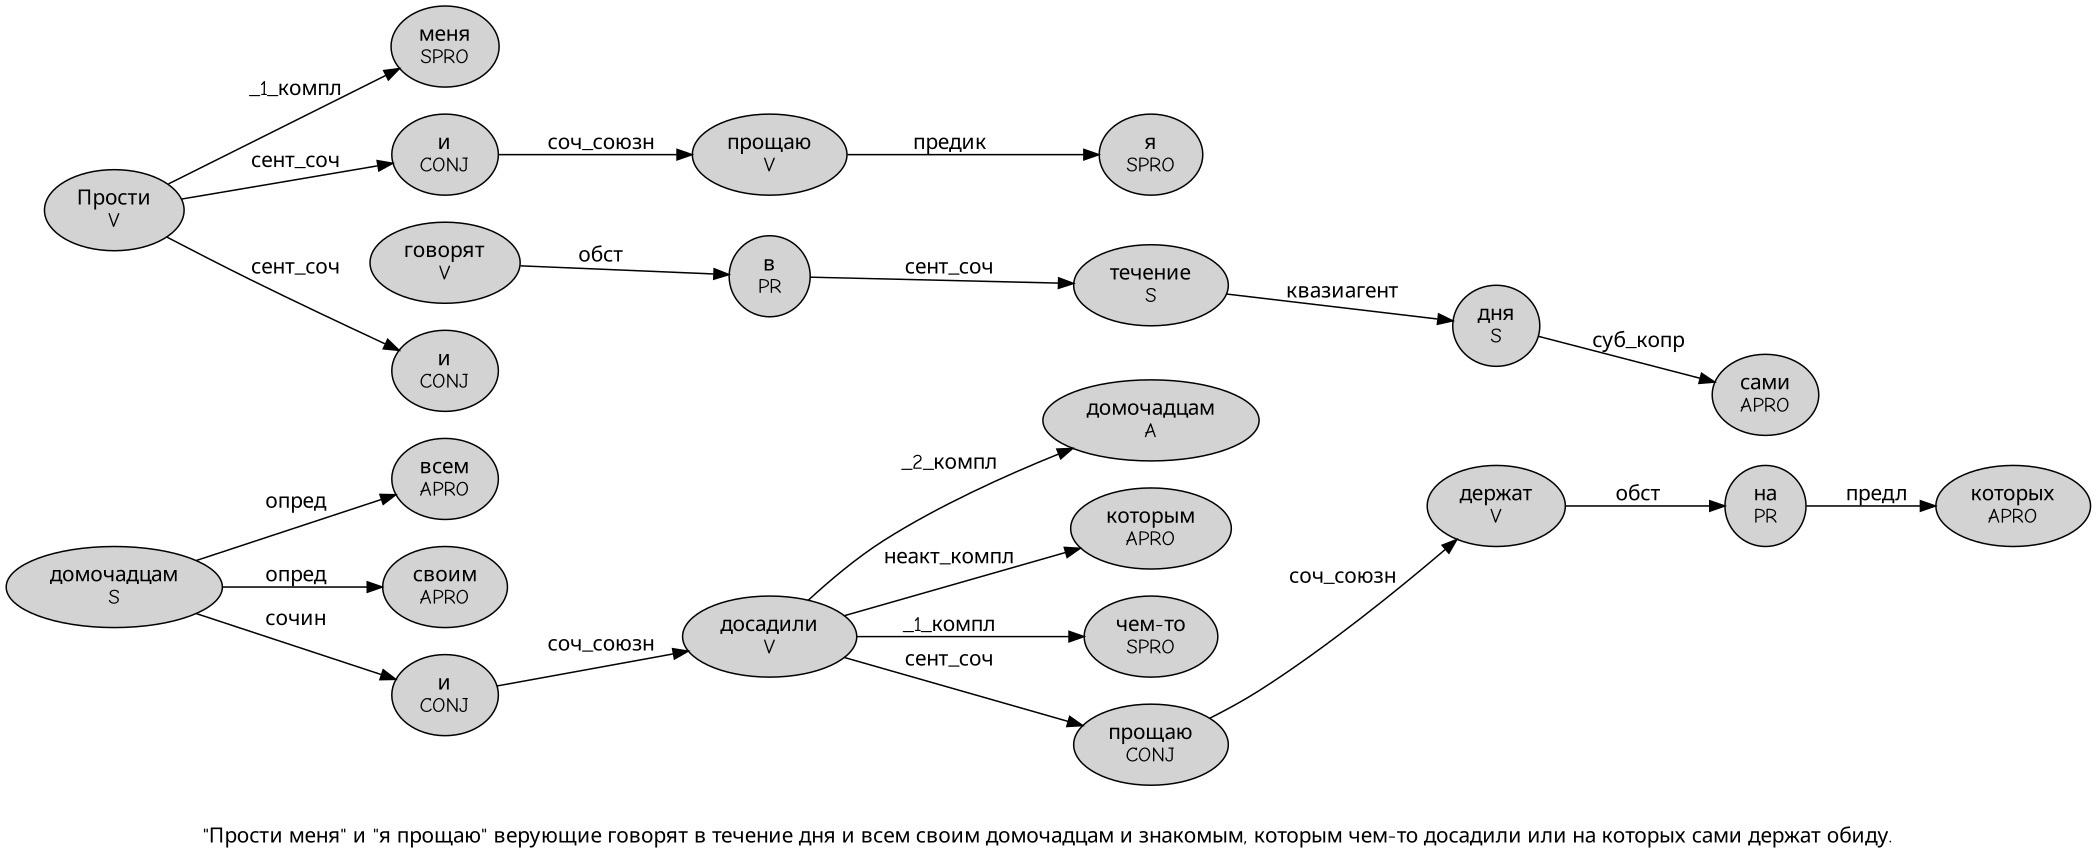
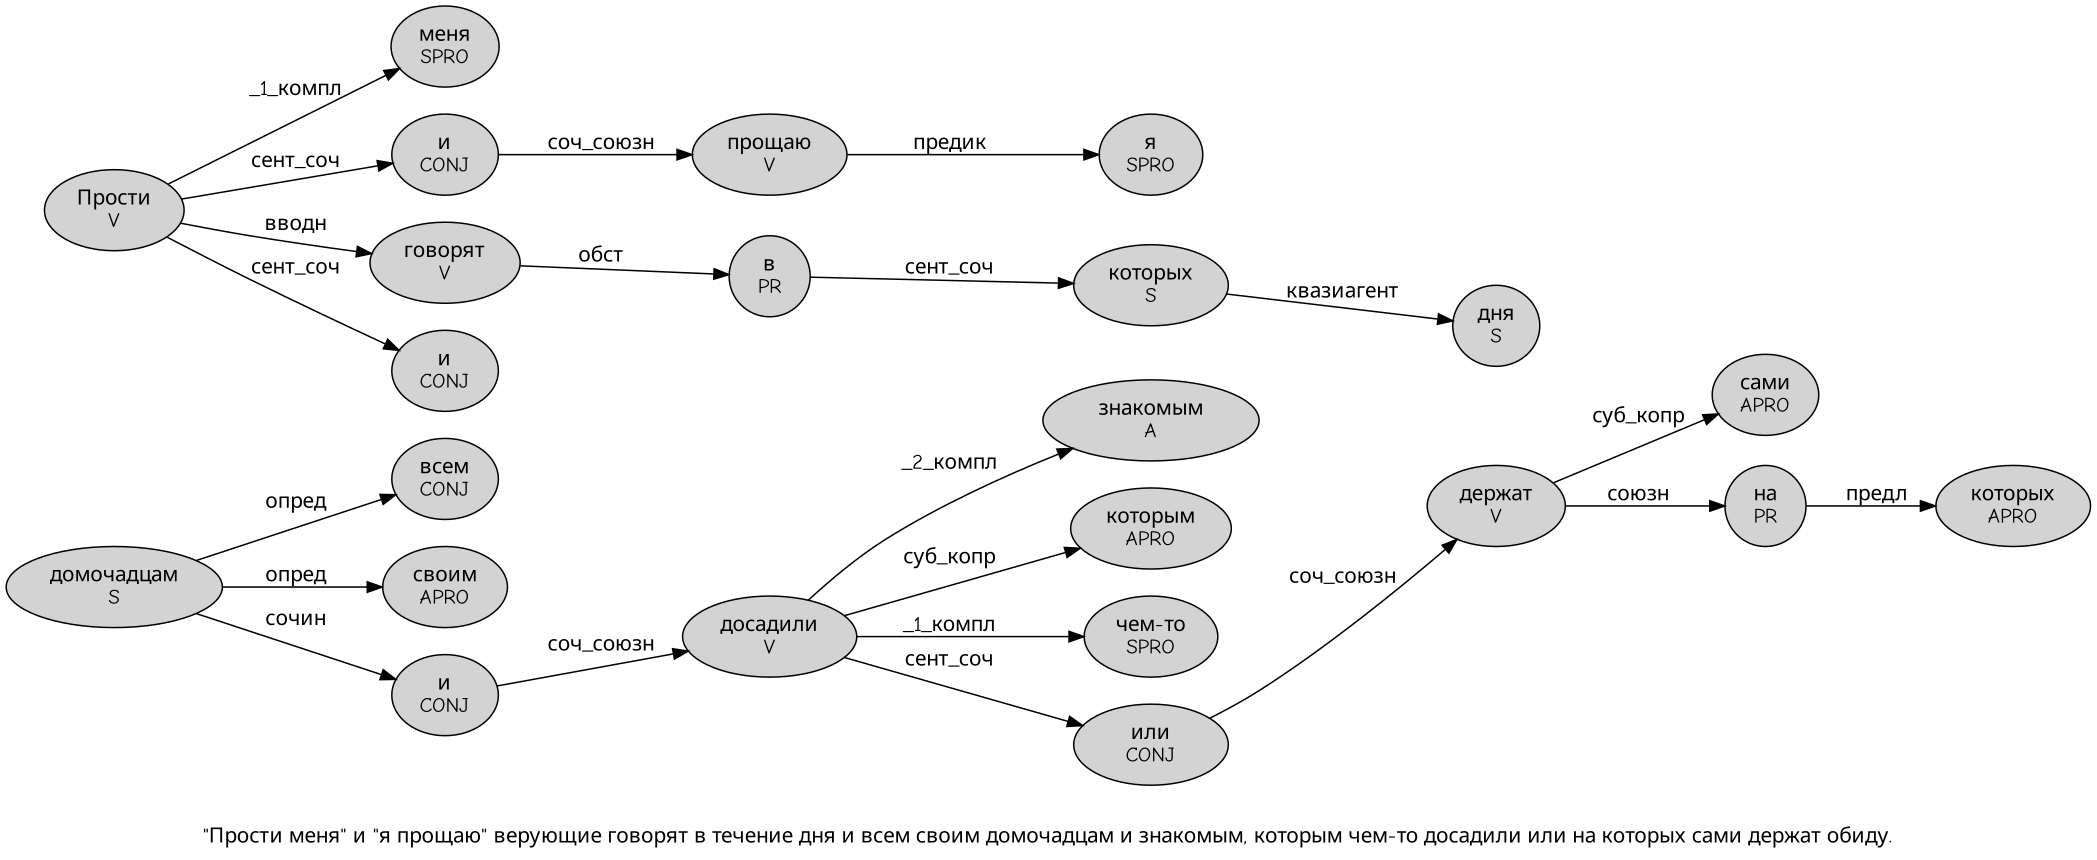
none -> (269, 239)
(1151, 285) -> (1151, 285)
(1619, 357) -> (1629, 451)
(1151, 420) -> (1151, 420)
(445, 479) -> (445, 479)
(1639, 495) -> (1639, 495)
(950, 558) -> (950, 558)
(1151, 745) -> (1151, 745)
